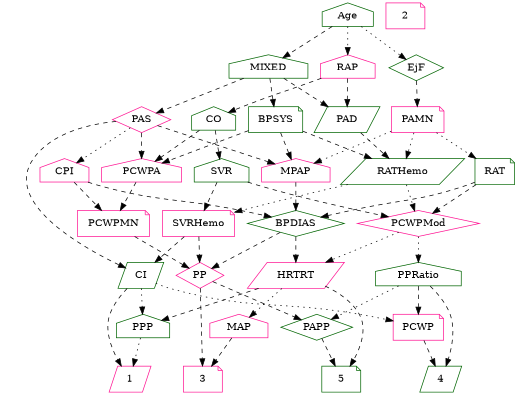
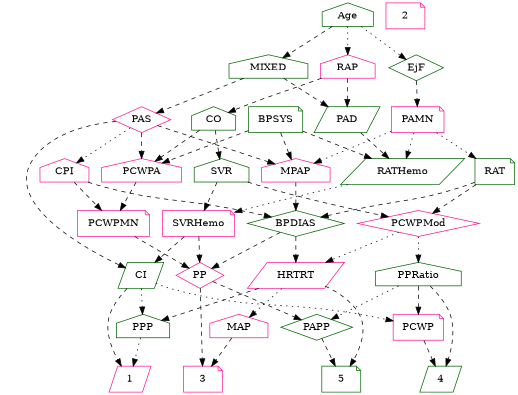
(271, 89) -> none
(410, 194) -> none
